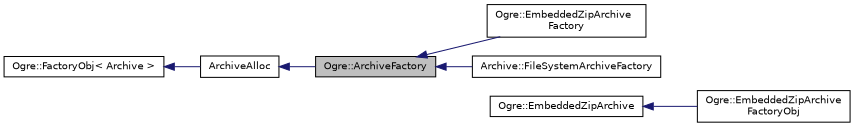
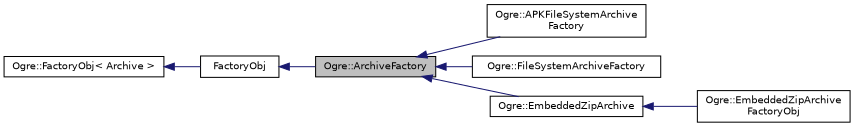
(567, 21) -> (567, 21)
(240, 67) -> (240, 67)
(567, 67) -> (567, 67)
none -> (475, 88)
